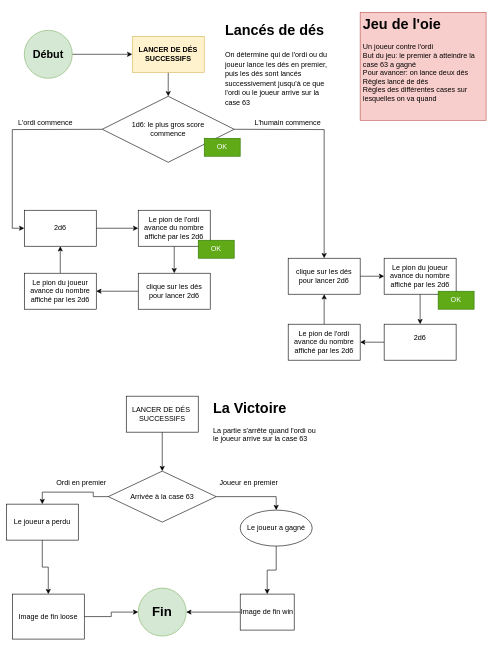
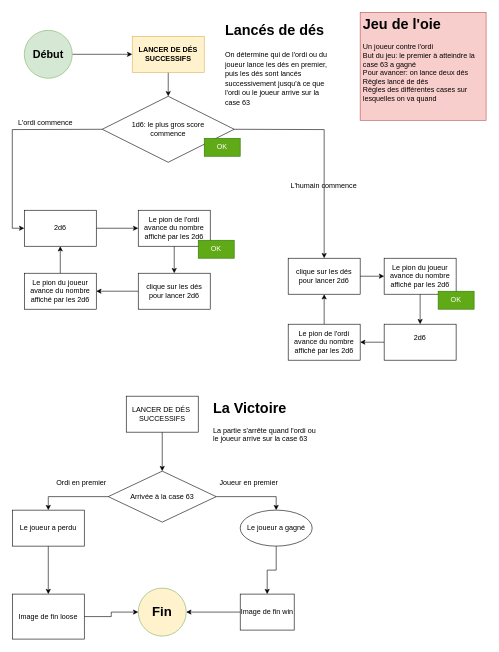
(288, 123) -> (324, 186)
(42, 522) -> (48, 528)
(162, 612) -> (162, 612)
